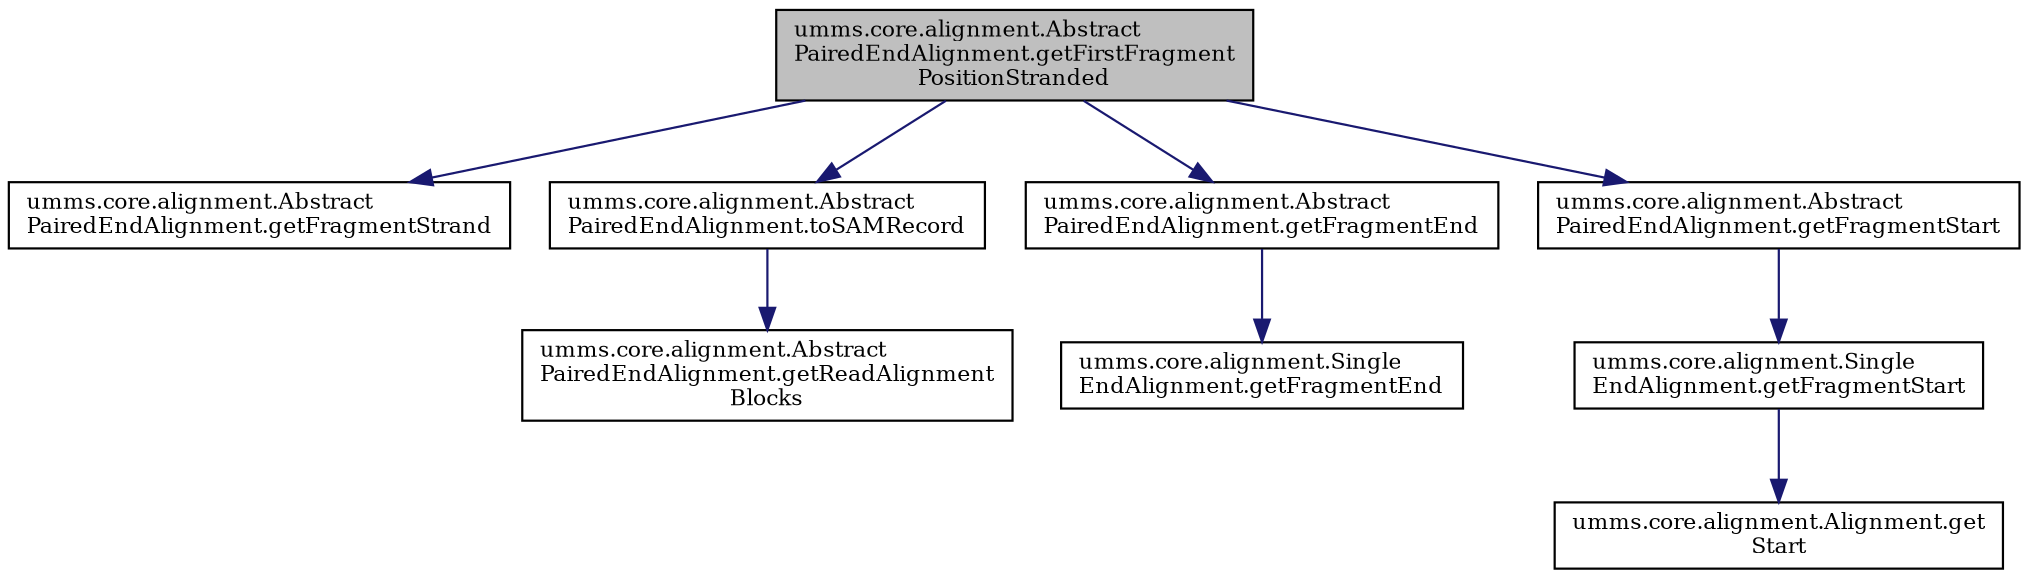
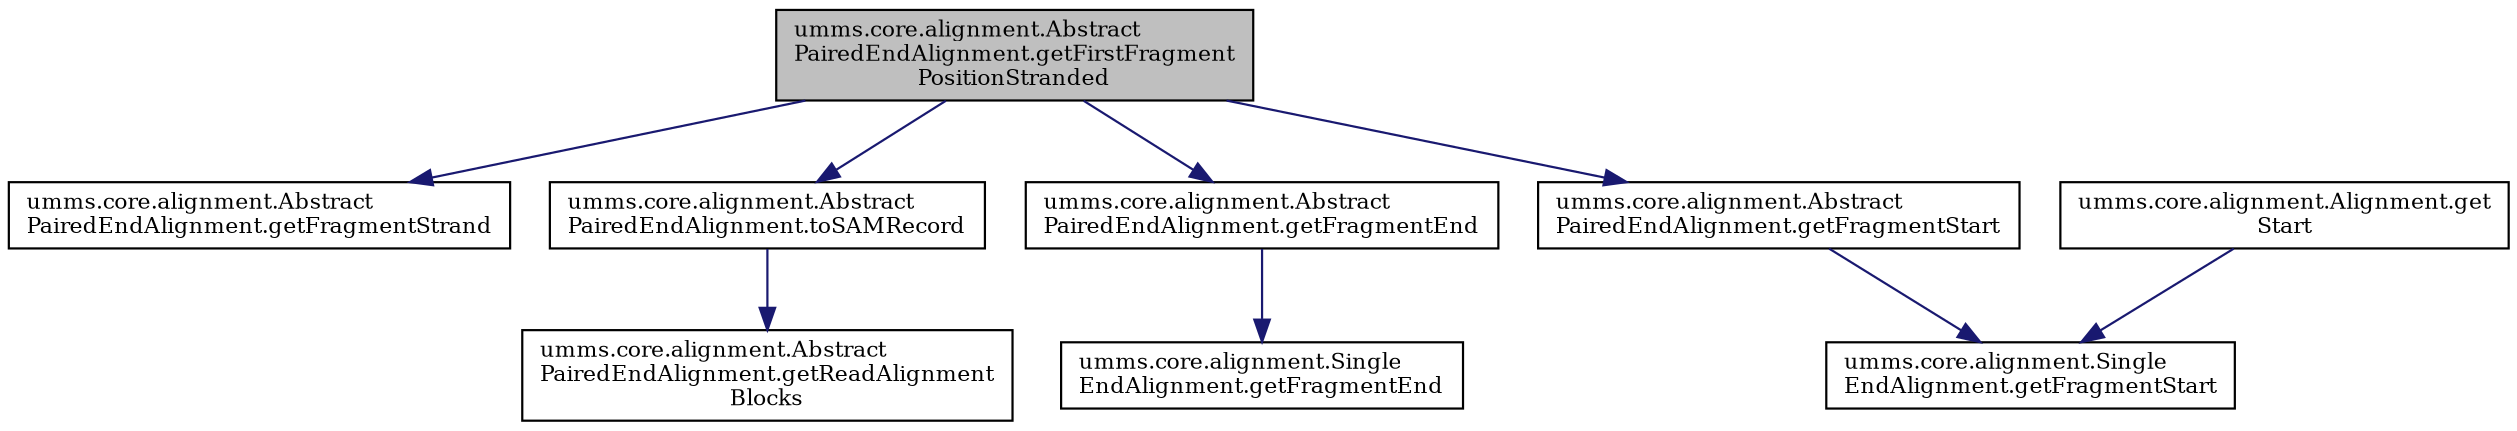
(1779, 444) -> (2167, 290)
